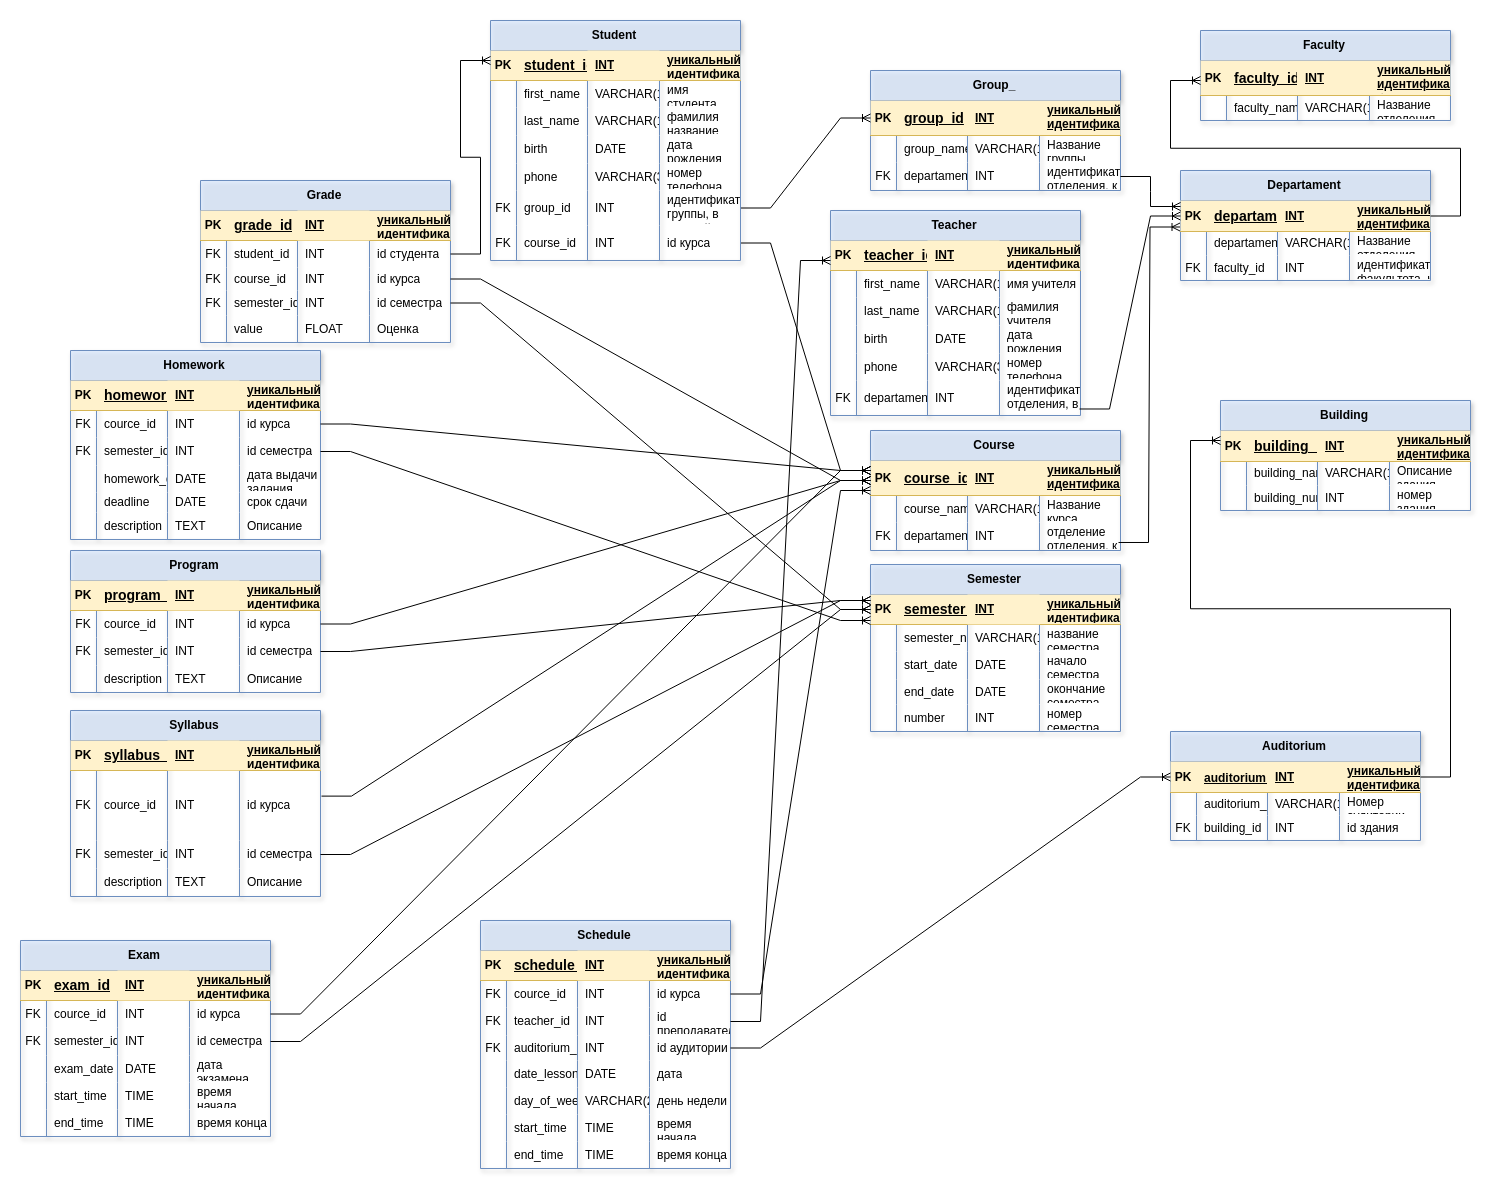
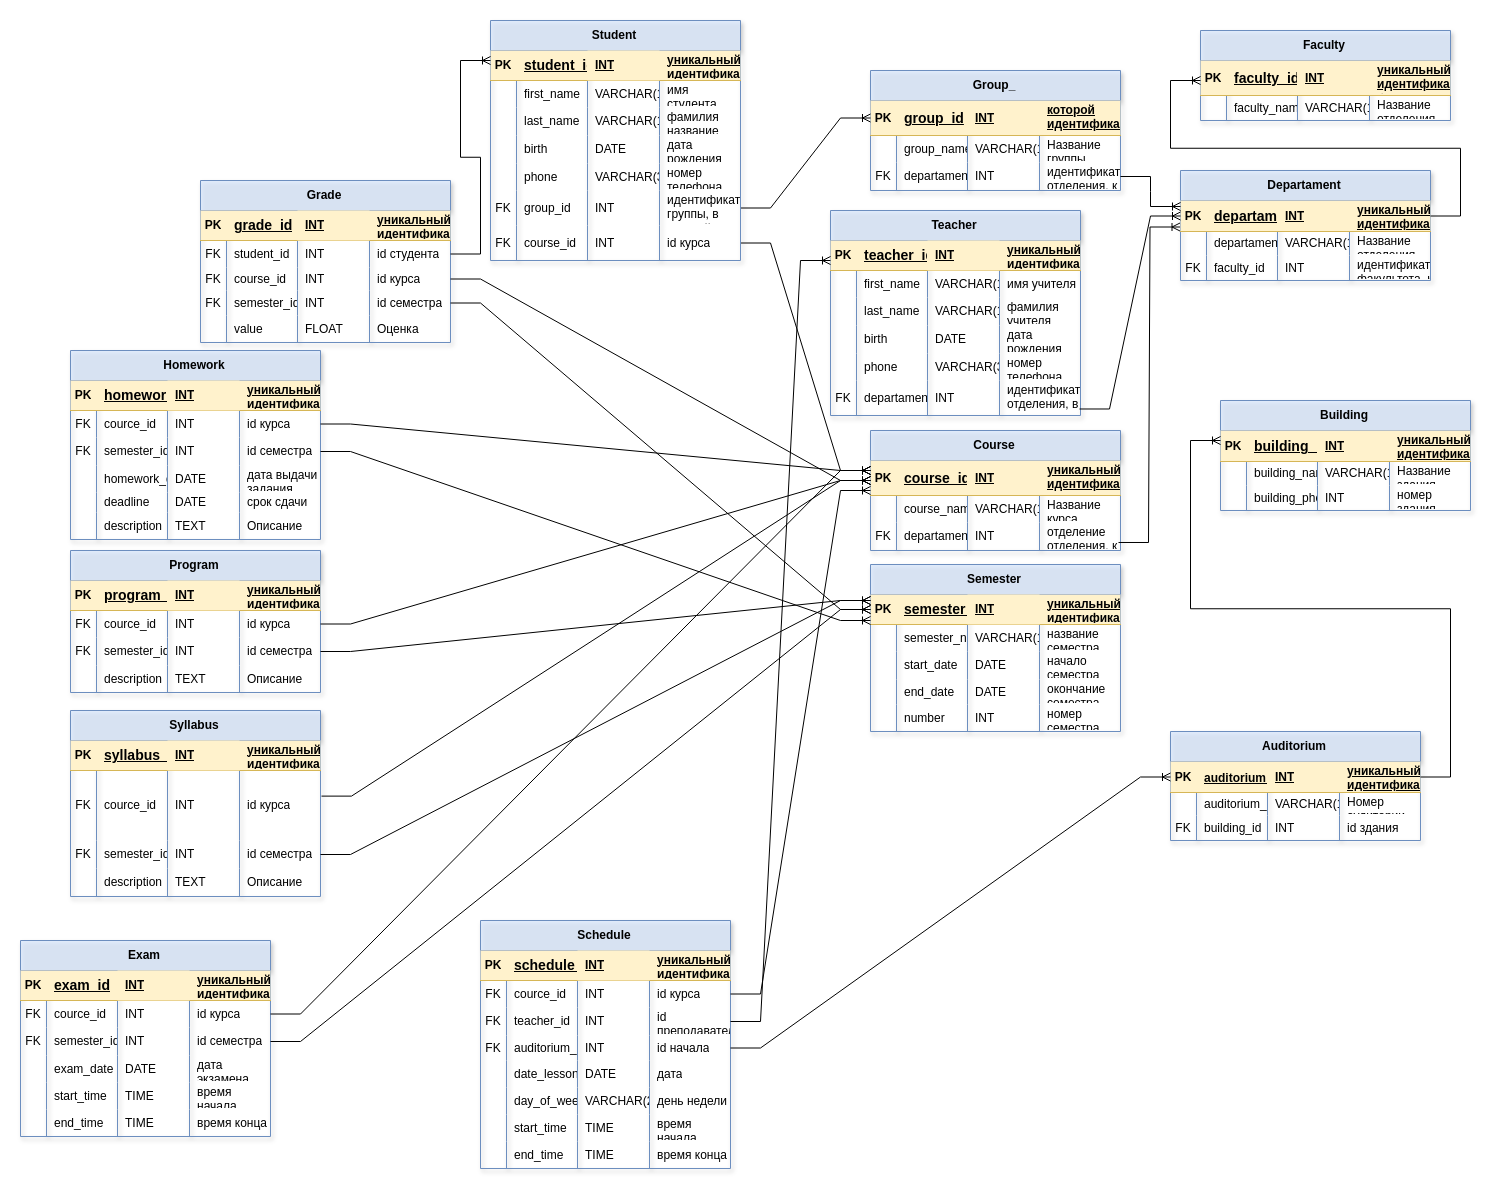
(1084, 119) -> (1084, 119)
(1434, 474) -> (1434, 474)
(1286, 499) -> (1286, 499)
(694, 1049) -> (685, 1049)
